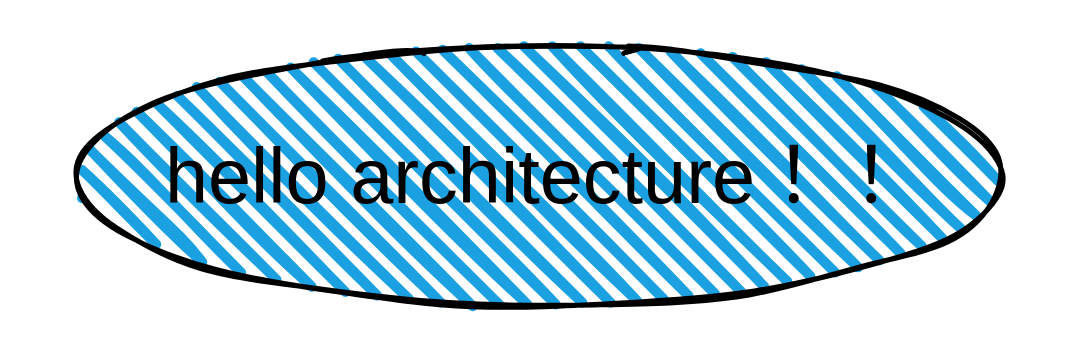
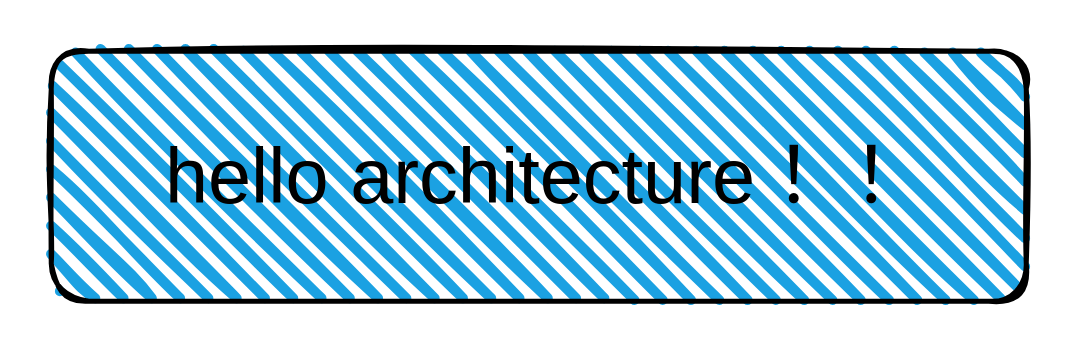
(539, 176) -> (539, 176)
